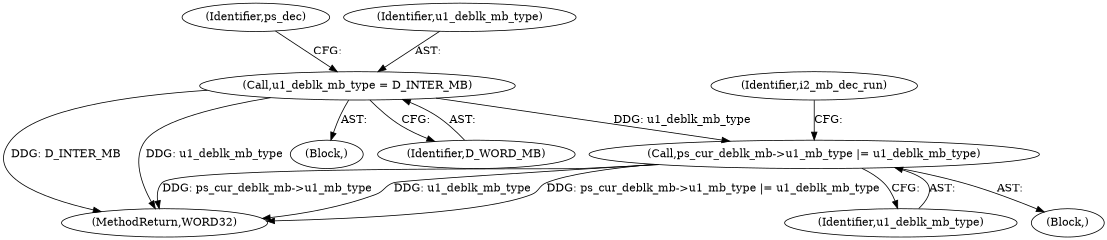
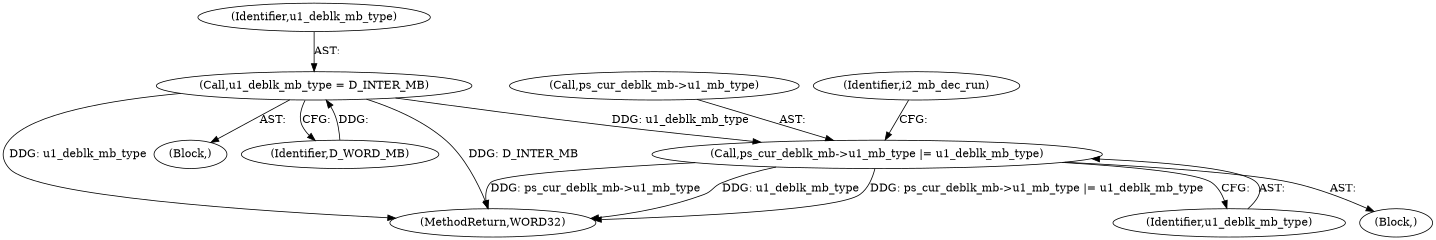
(256, 17) -> none
none -> (654, 86)
(465, 120) -> (355, 120)
